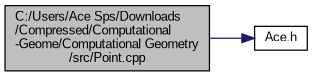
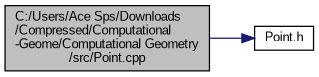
(281, 38) -> (284, 38)
